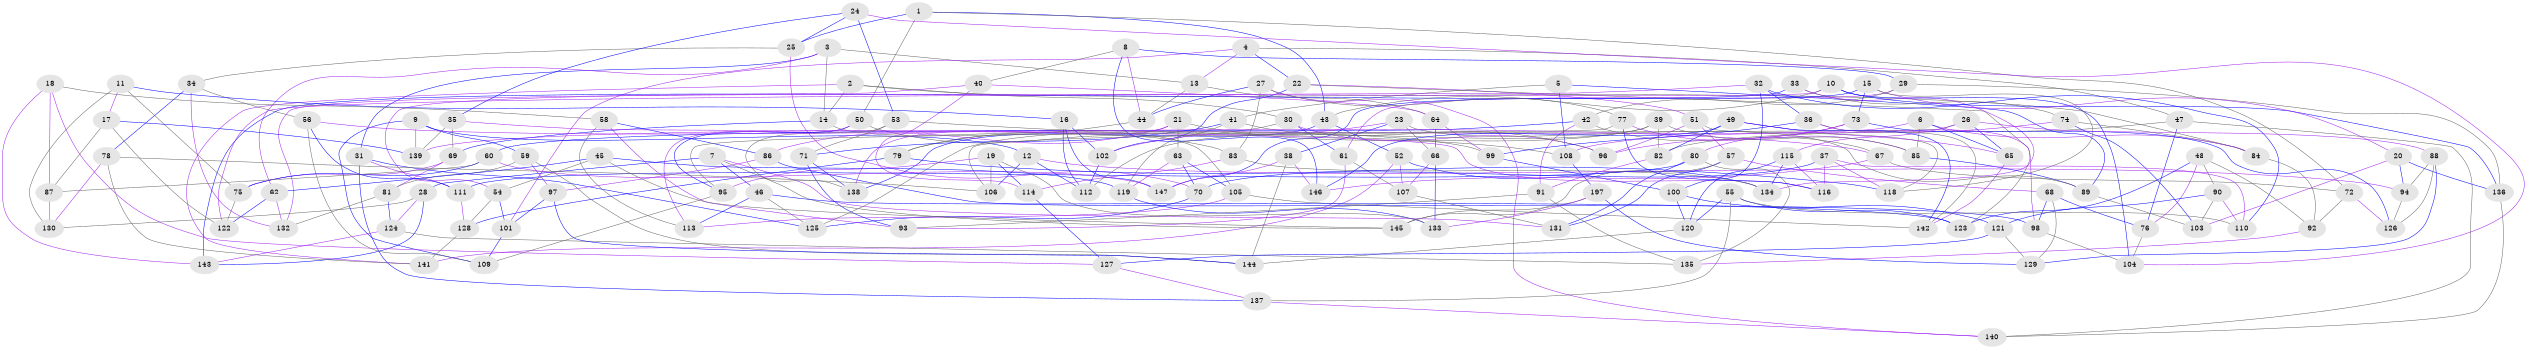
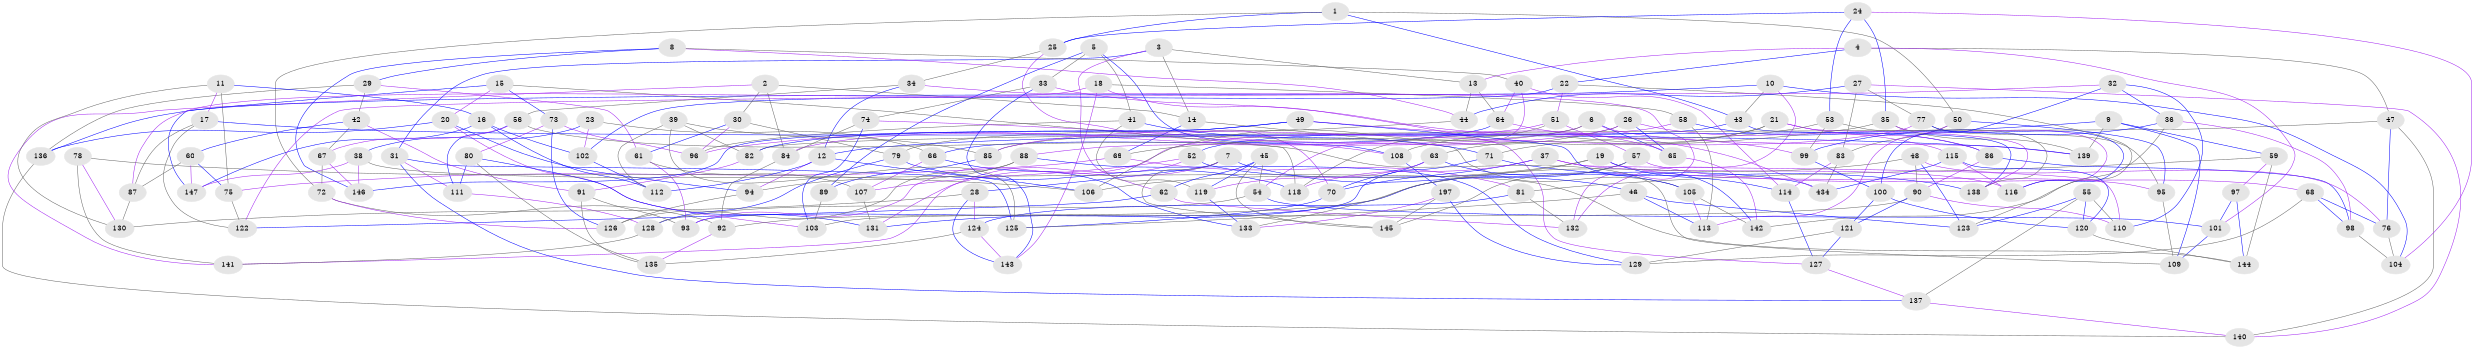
none -> (1069, 66)
(149, 120) -> (855, 105)
(1890, 176) -> none
(633, 180) -> (1954, 174)
(1767, 193) -> (1823, 193)
